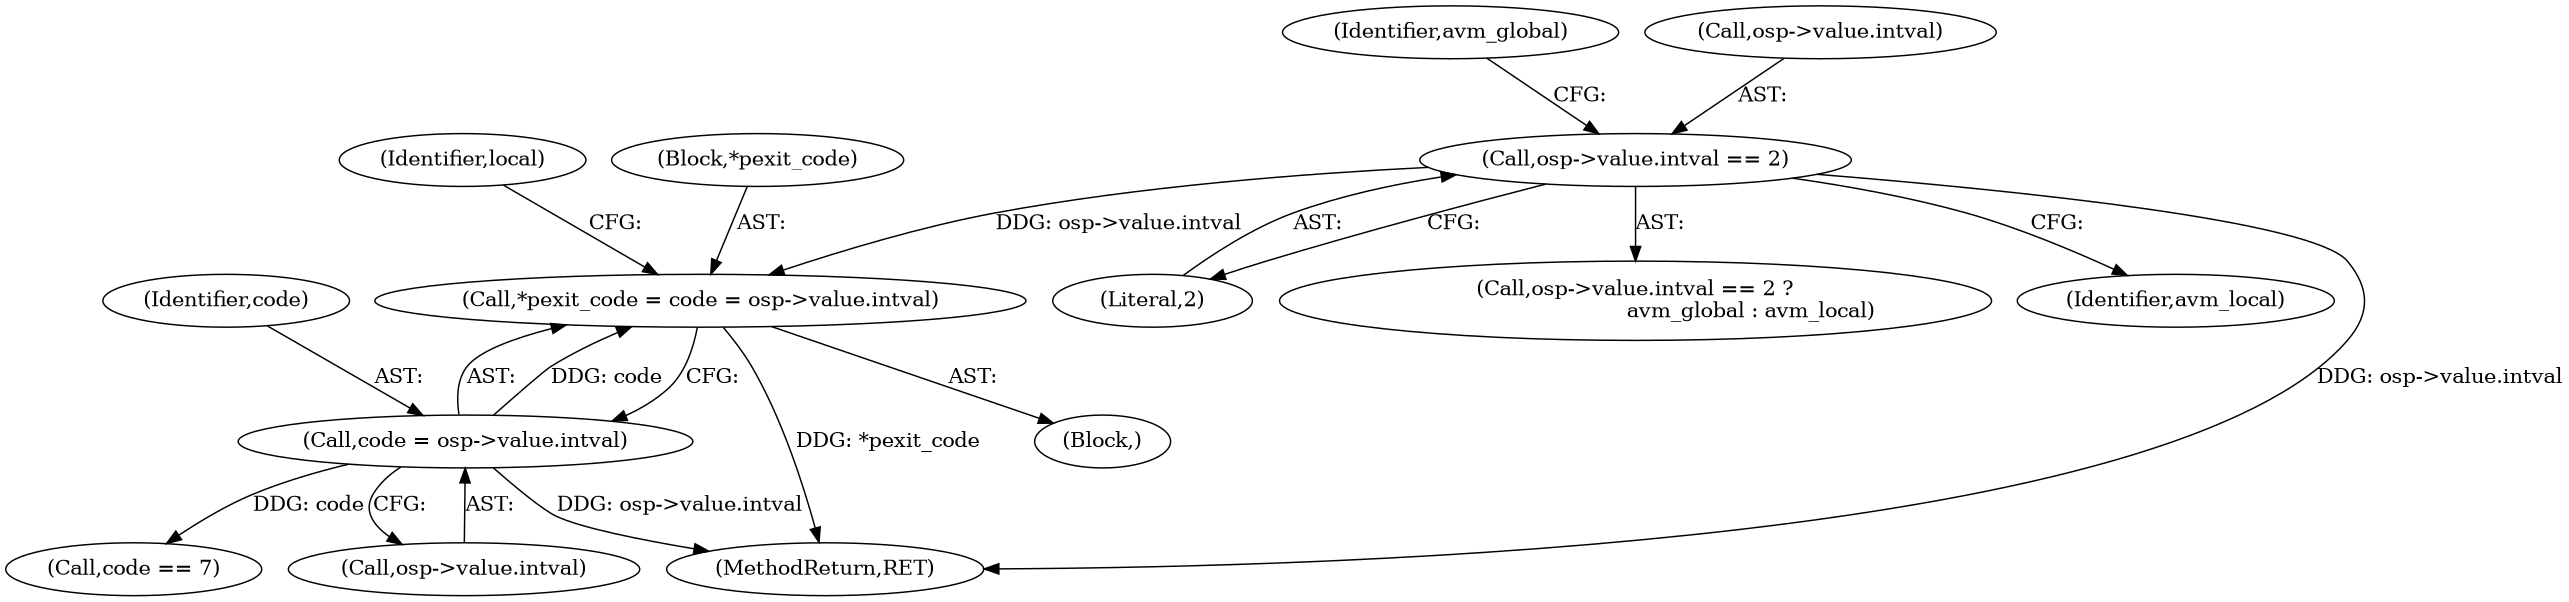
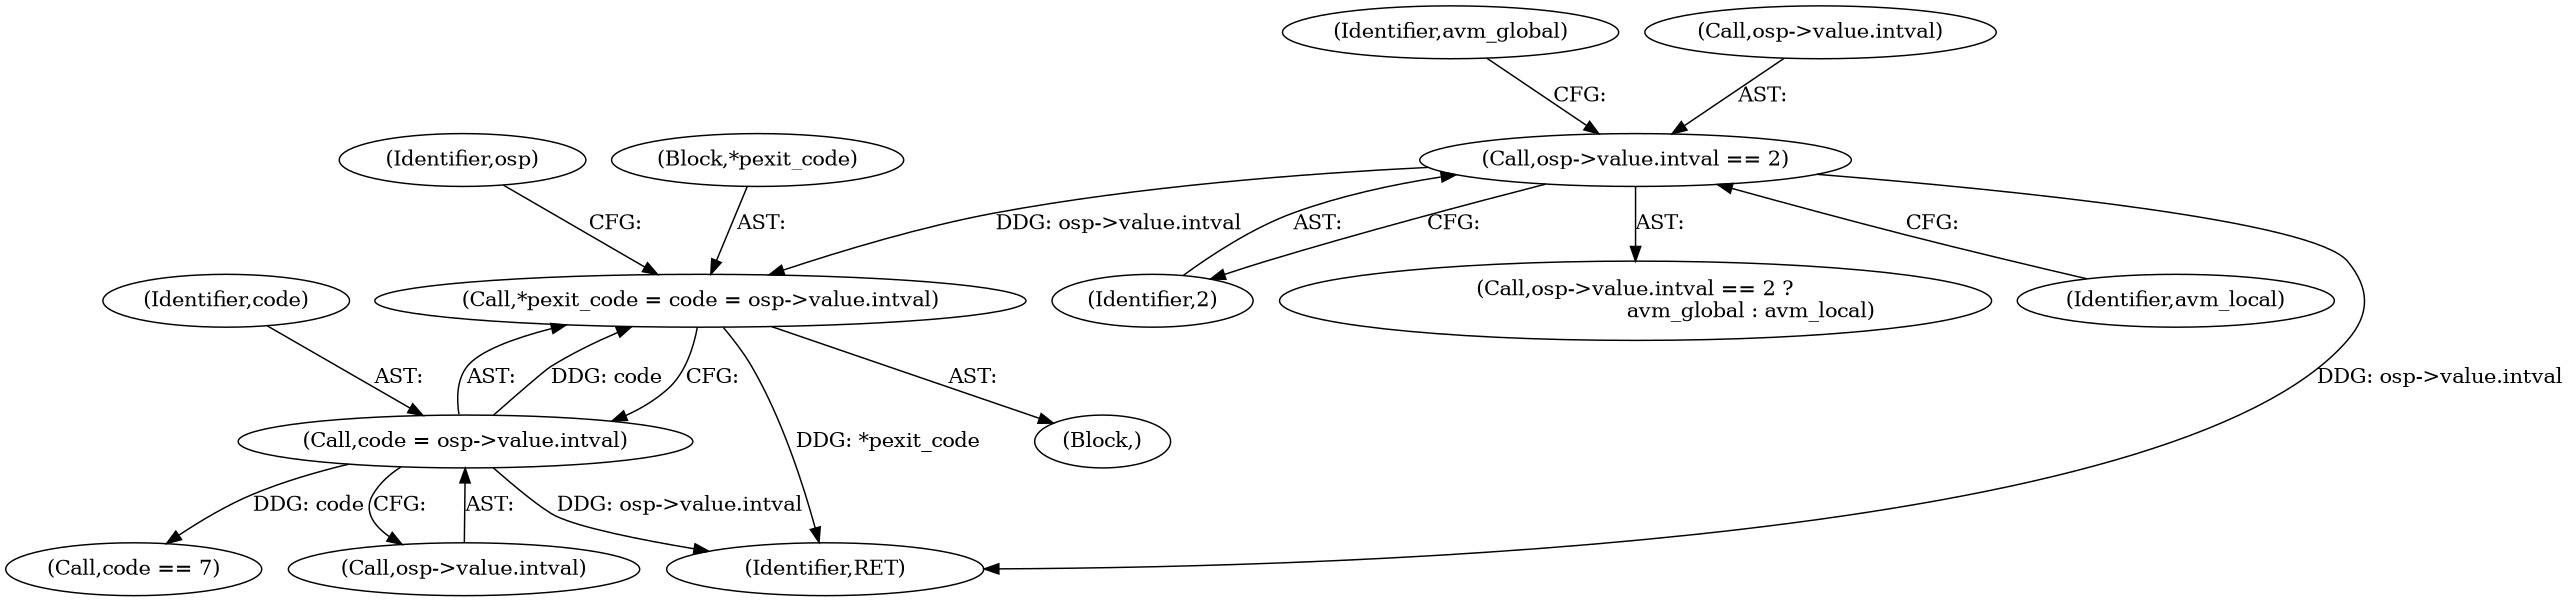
(463, 160) -> (463, 160)
(1957, 211) -> (1909, 236)
(1153, 301) -> (1153, 301)
(825, 569) -> (825, 569)
